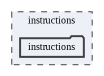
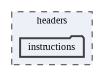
(52, 21) -> (52, 21)
